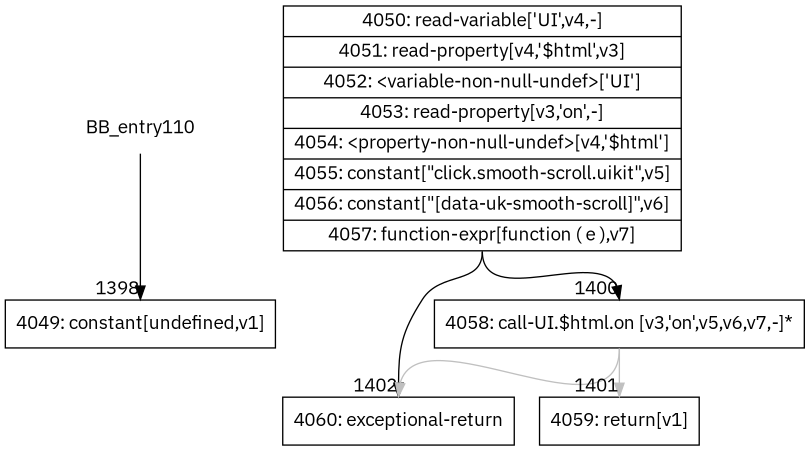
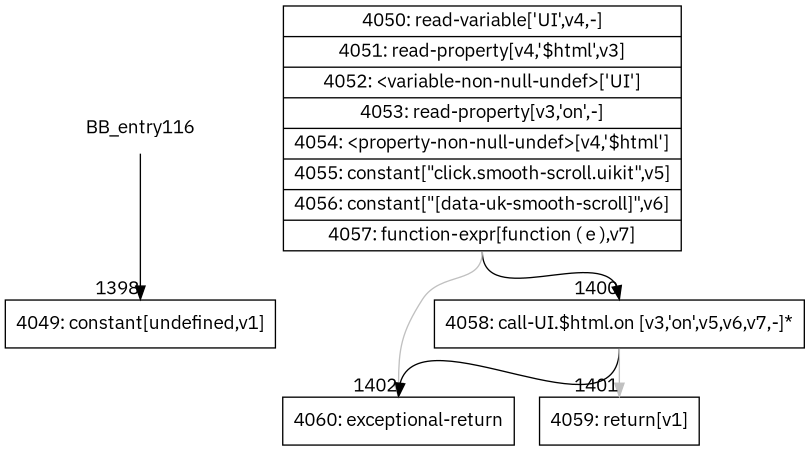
(140, 128) -> (140, 128)
(421, 302) -> (421, 302)
(515, 374) -> (515, 374)
